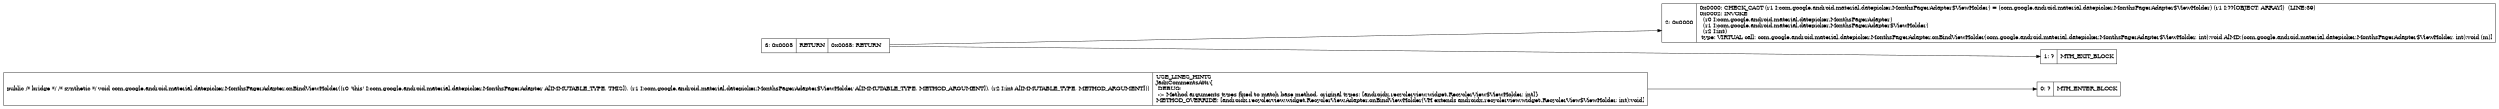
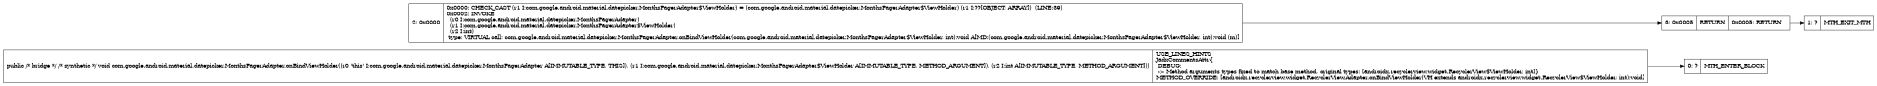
(1274, 38) -> (1450, 23)
(859, 46) -> (1759, 23)
(2087, 57) -> (1847, 23)
